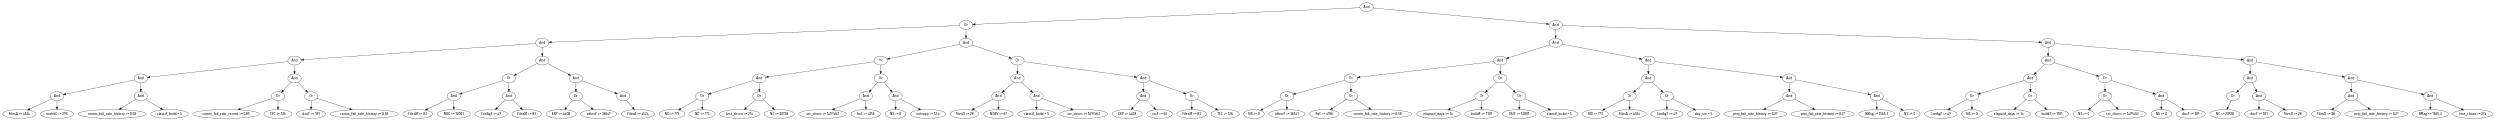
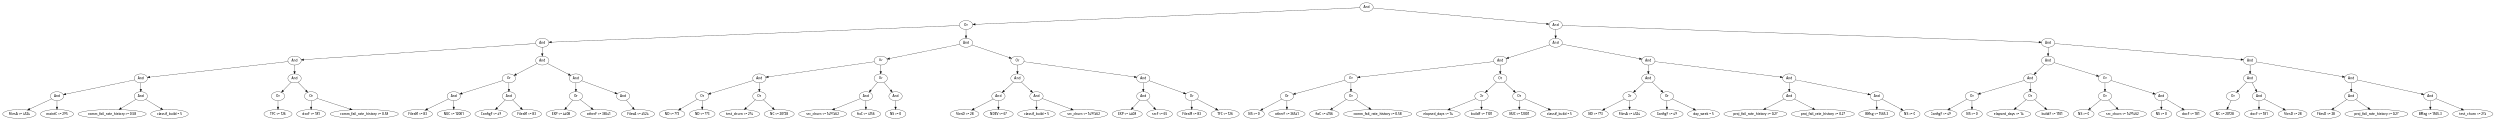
(226, 114) -> none
(928, 114) -> none
(1703, 114) -> (1703, 114)
